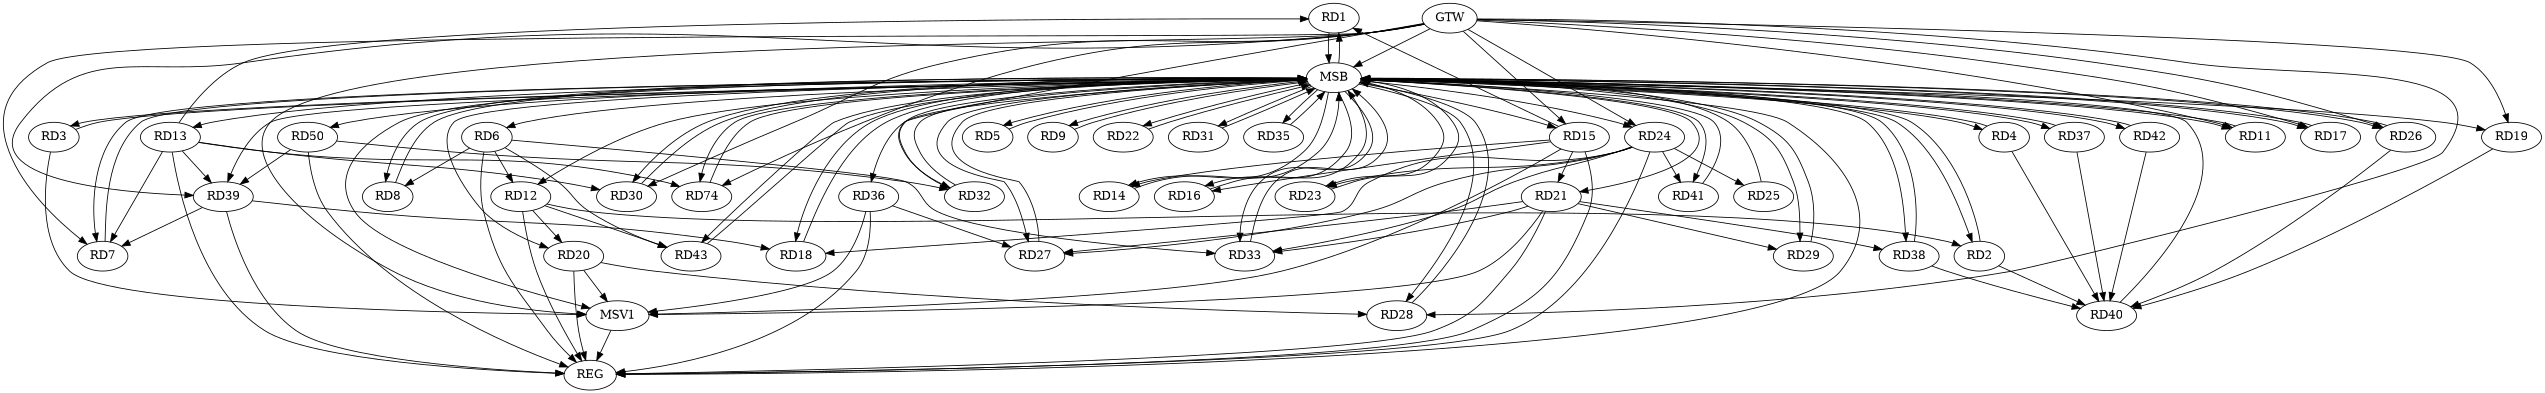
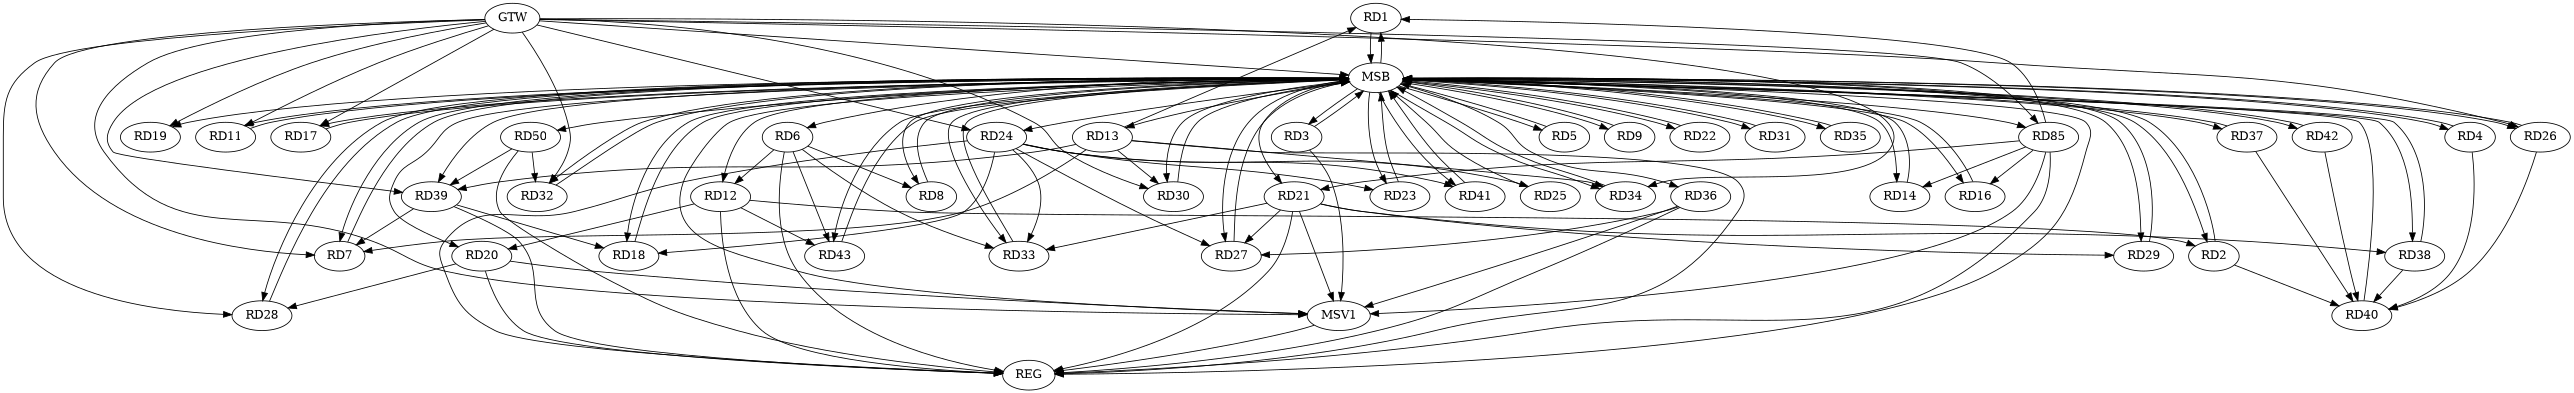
(1579, 137) -> (2049, 137)
(702, 197) -> (1626, 197)
(2322, 239) -> none
